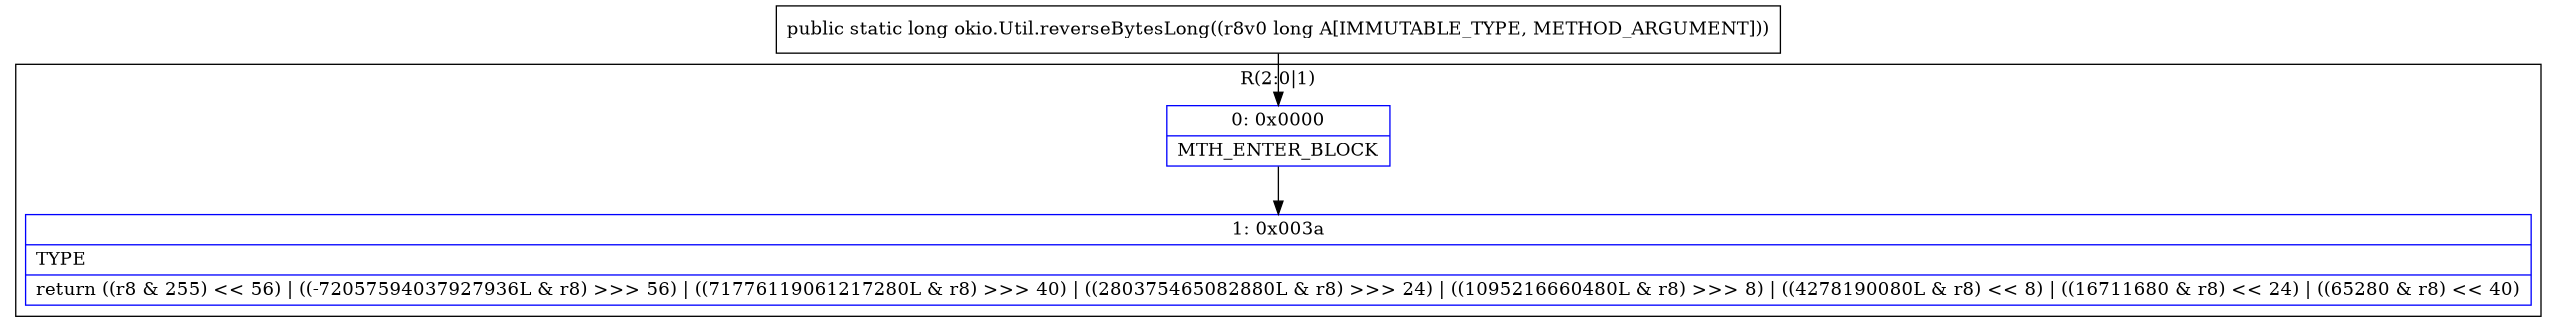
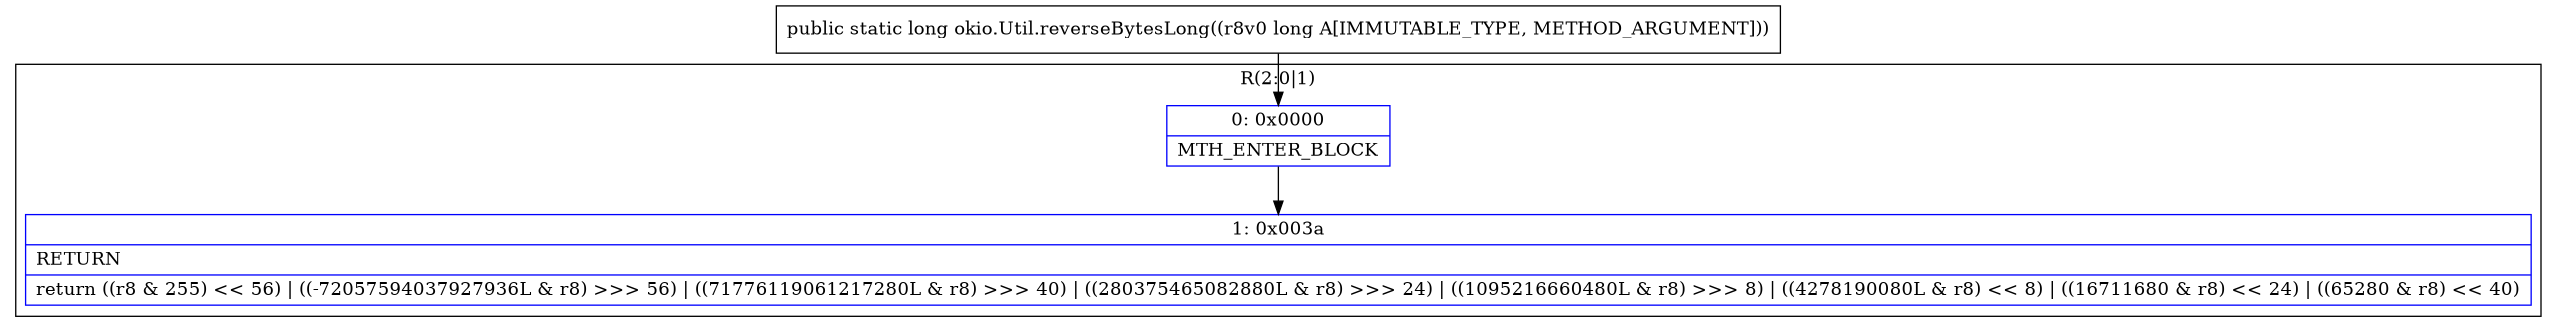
(62, 259) -> (79, 259)
